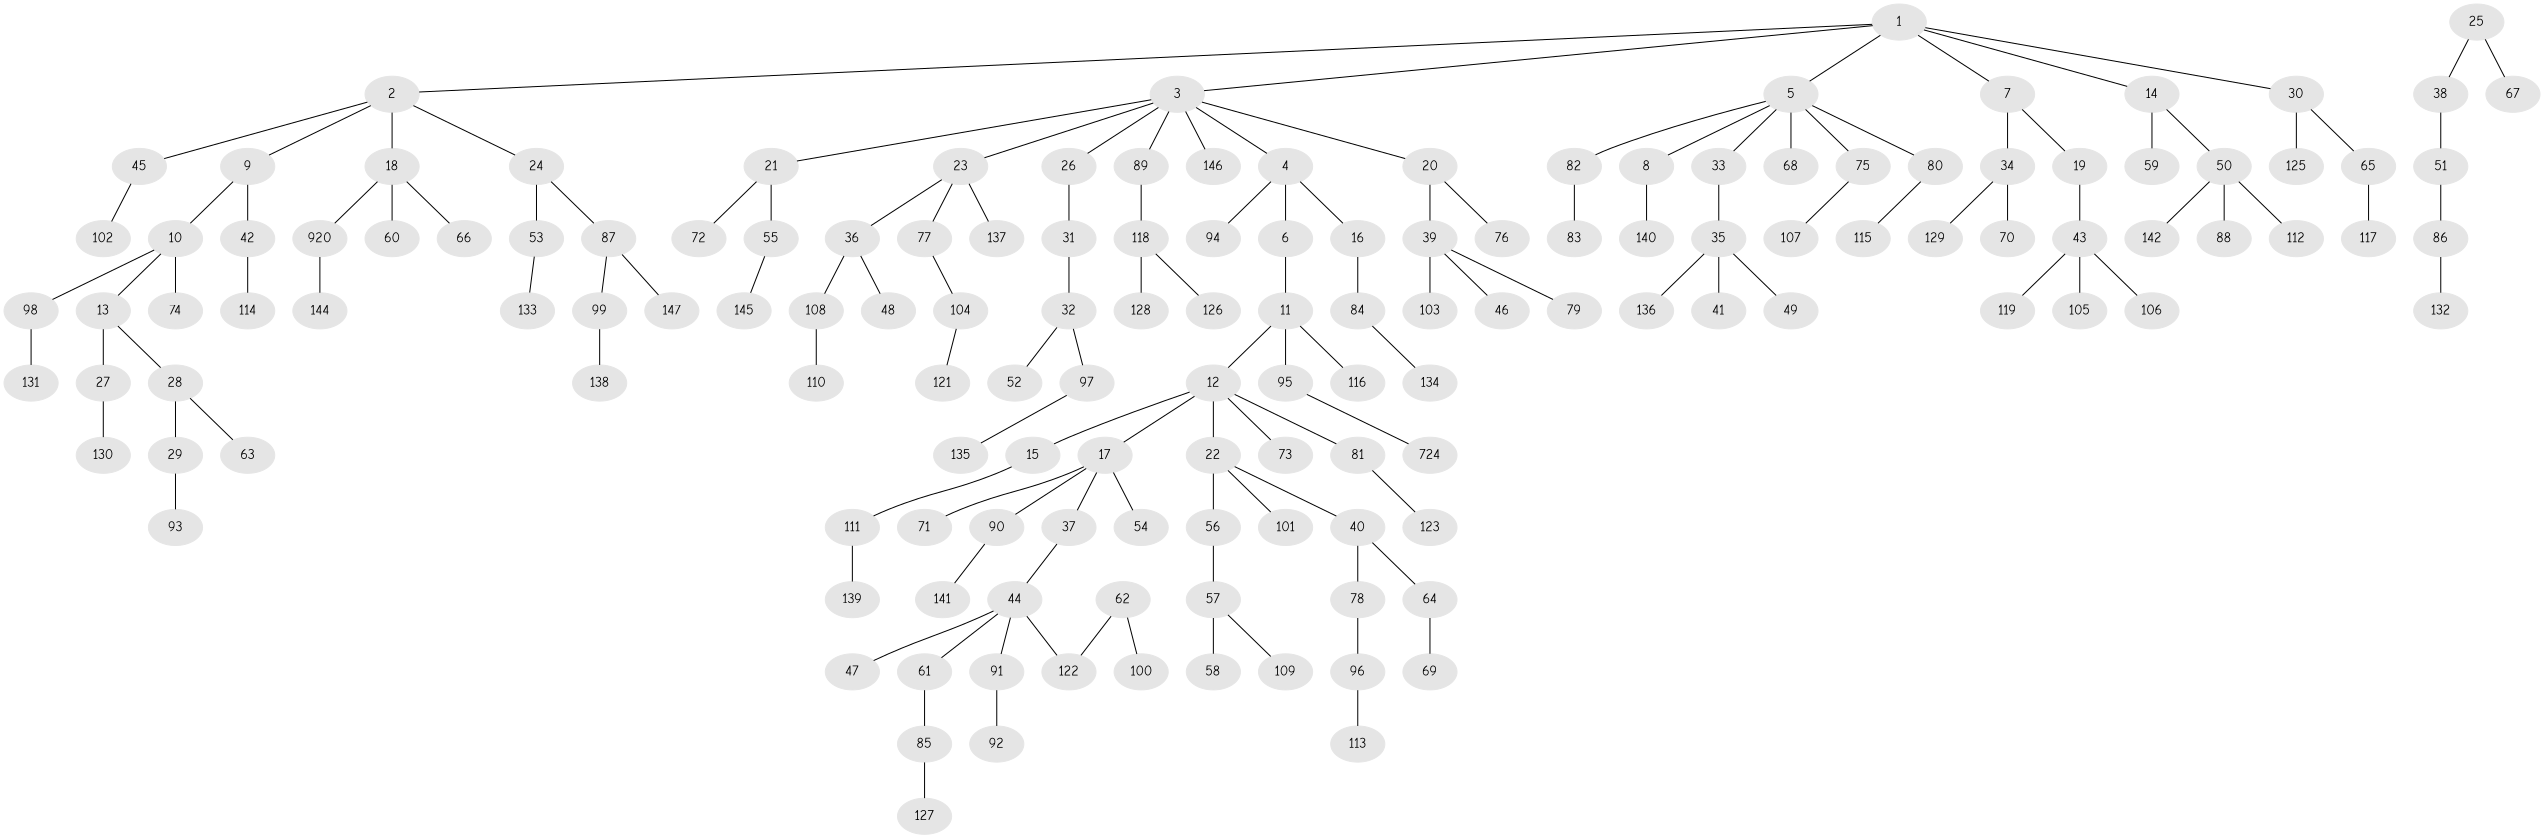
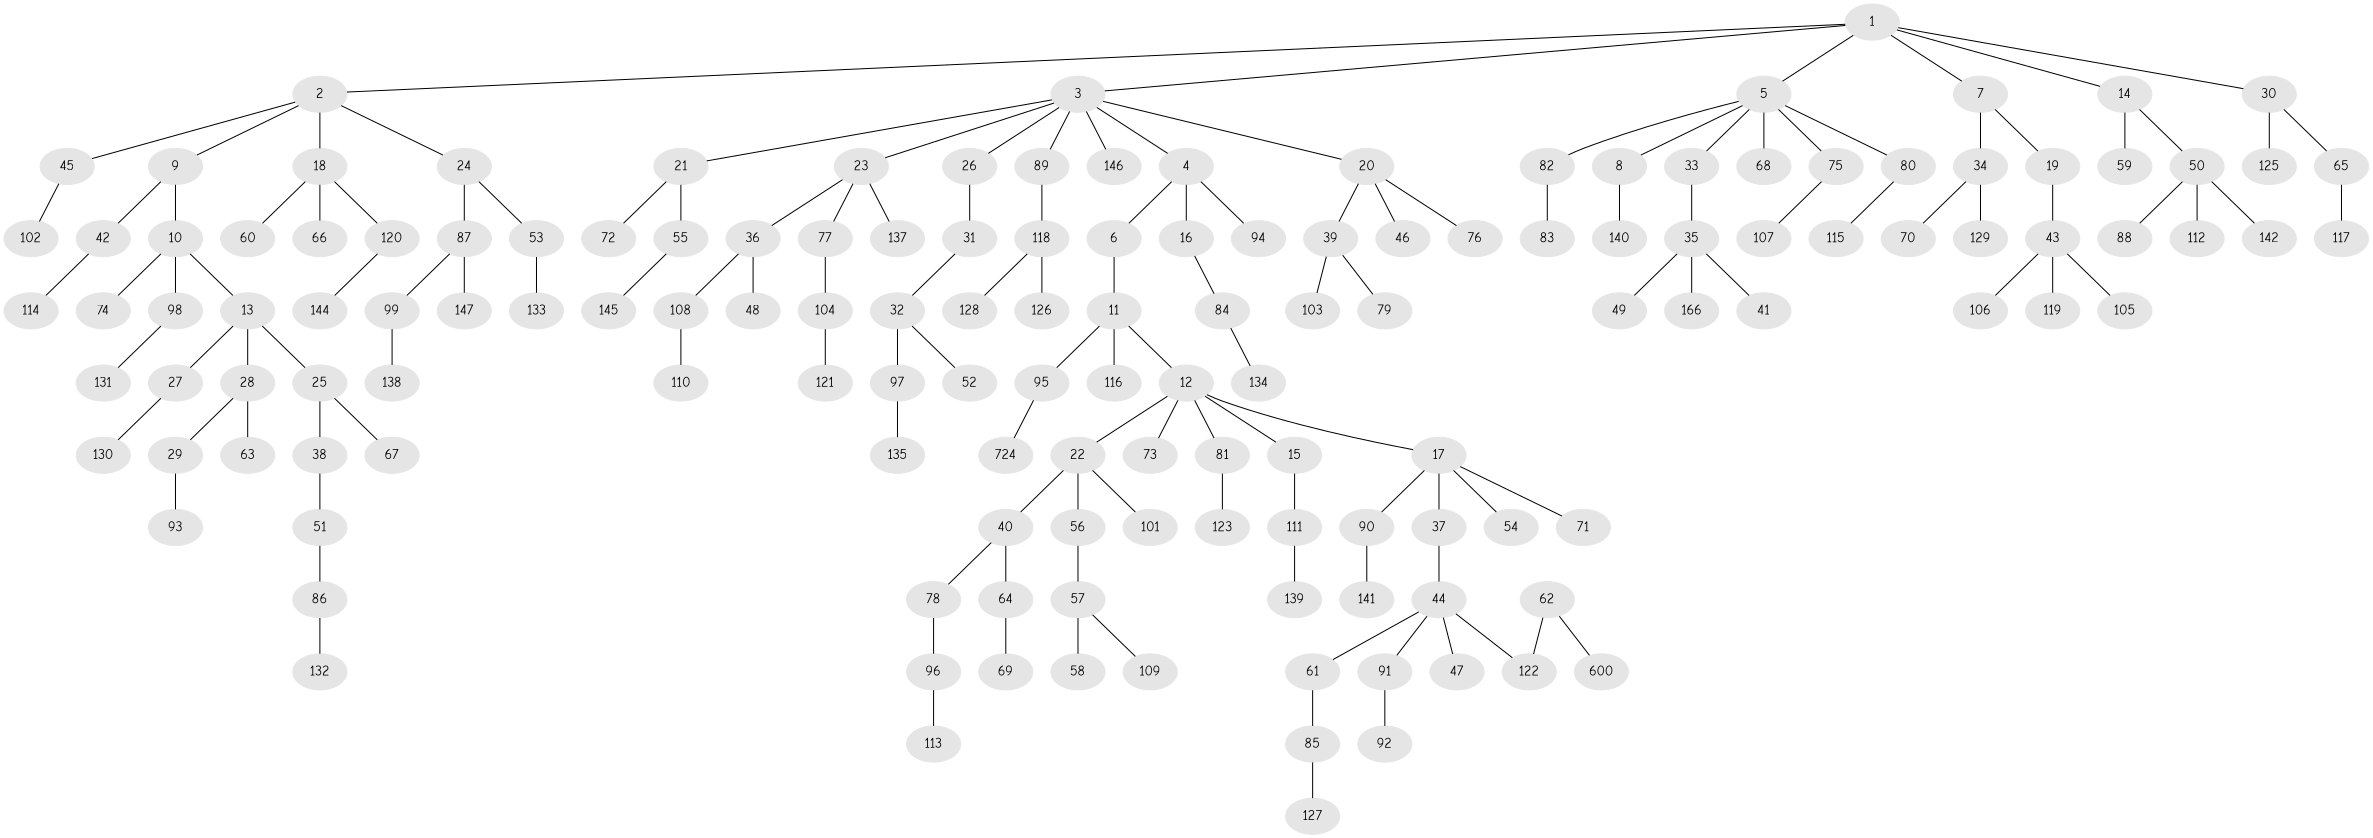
(320, 239) -> (392, 239)
(1466, 275) -> (1385, 203)
(1647, 311) -> (1692, 311)
none -> (284, 347)
(1141, 672) -> (1601, 672)
